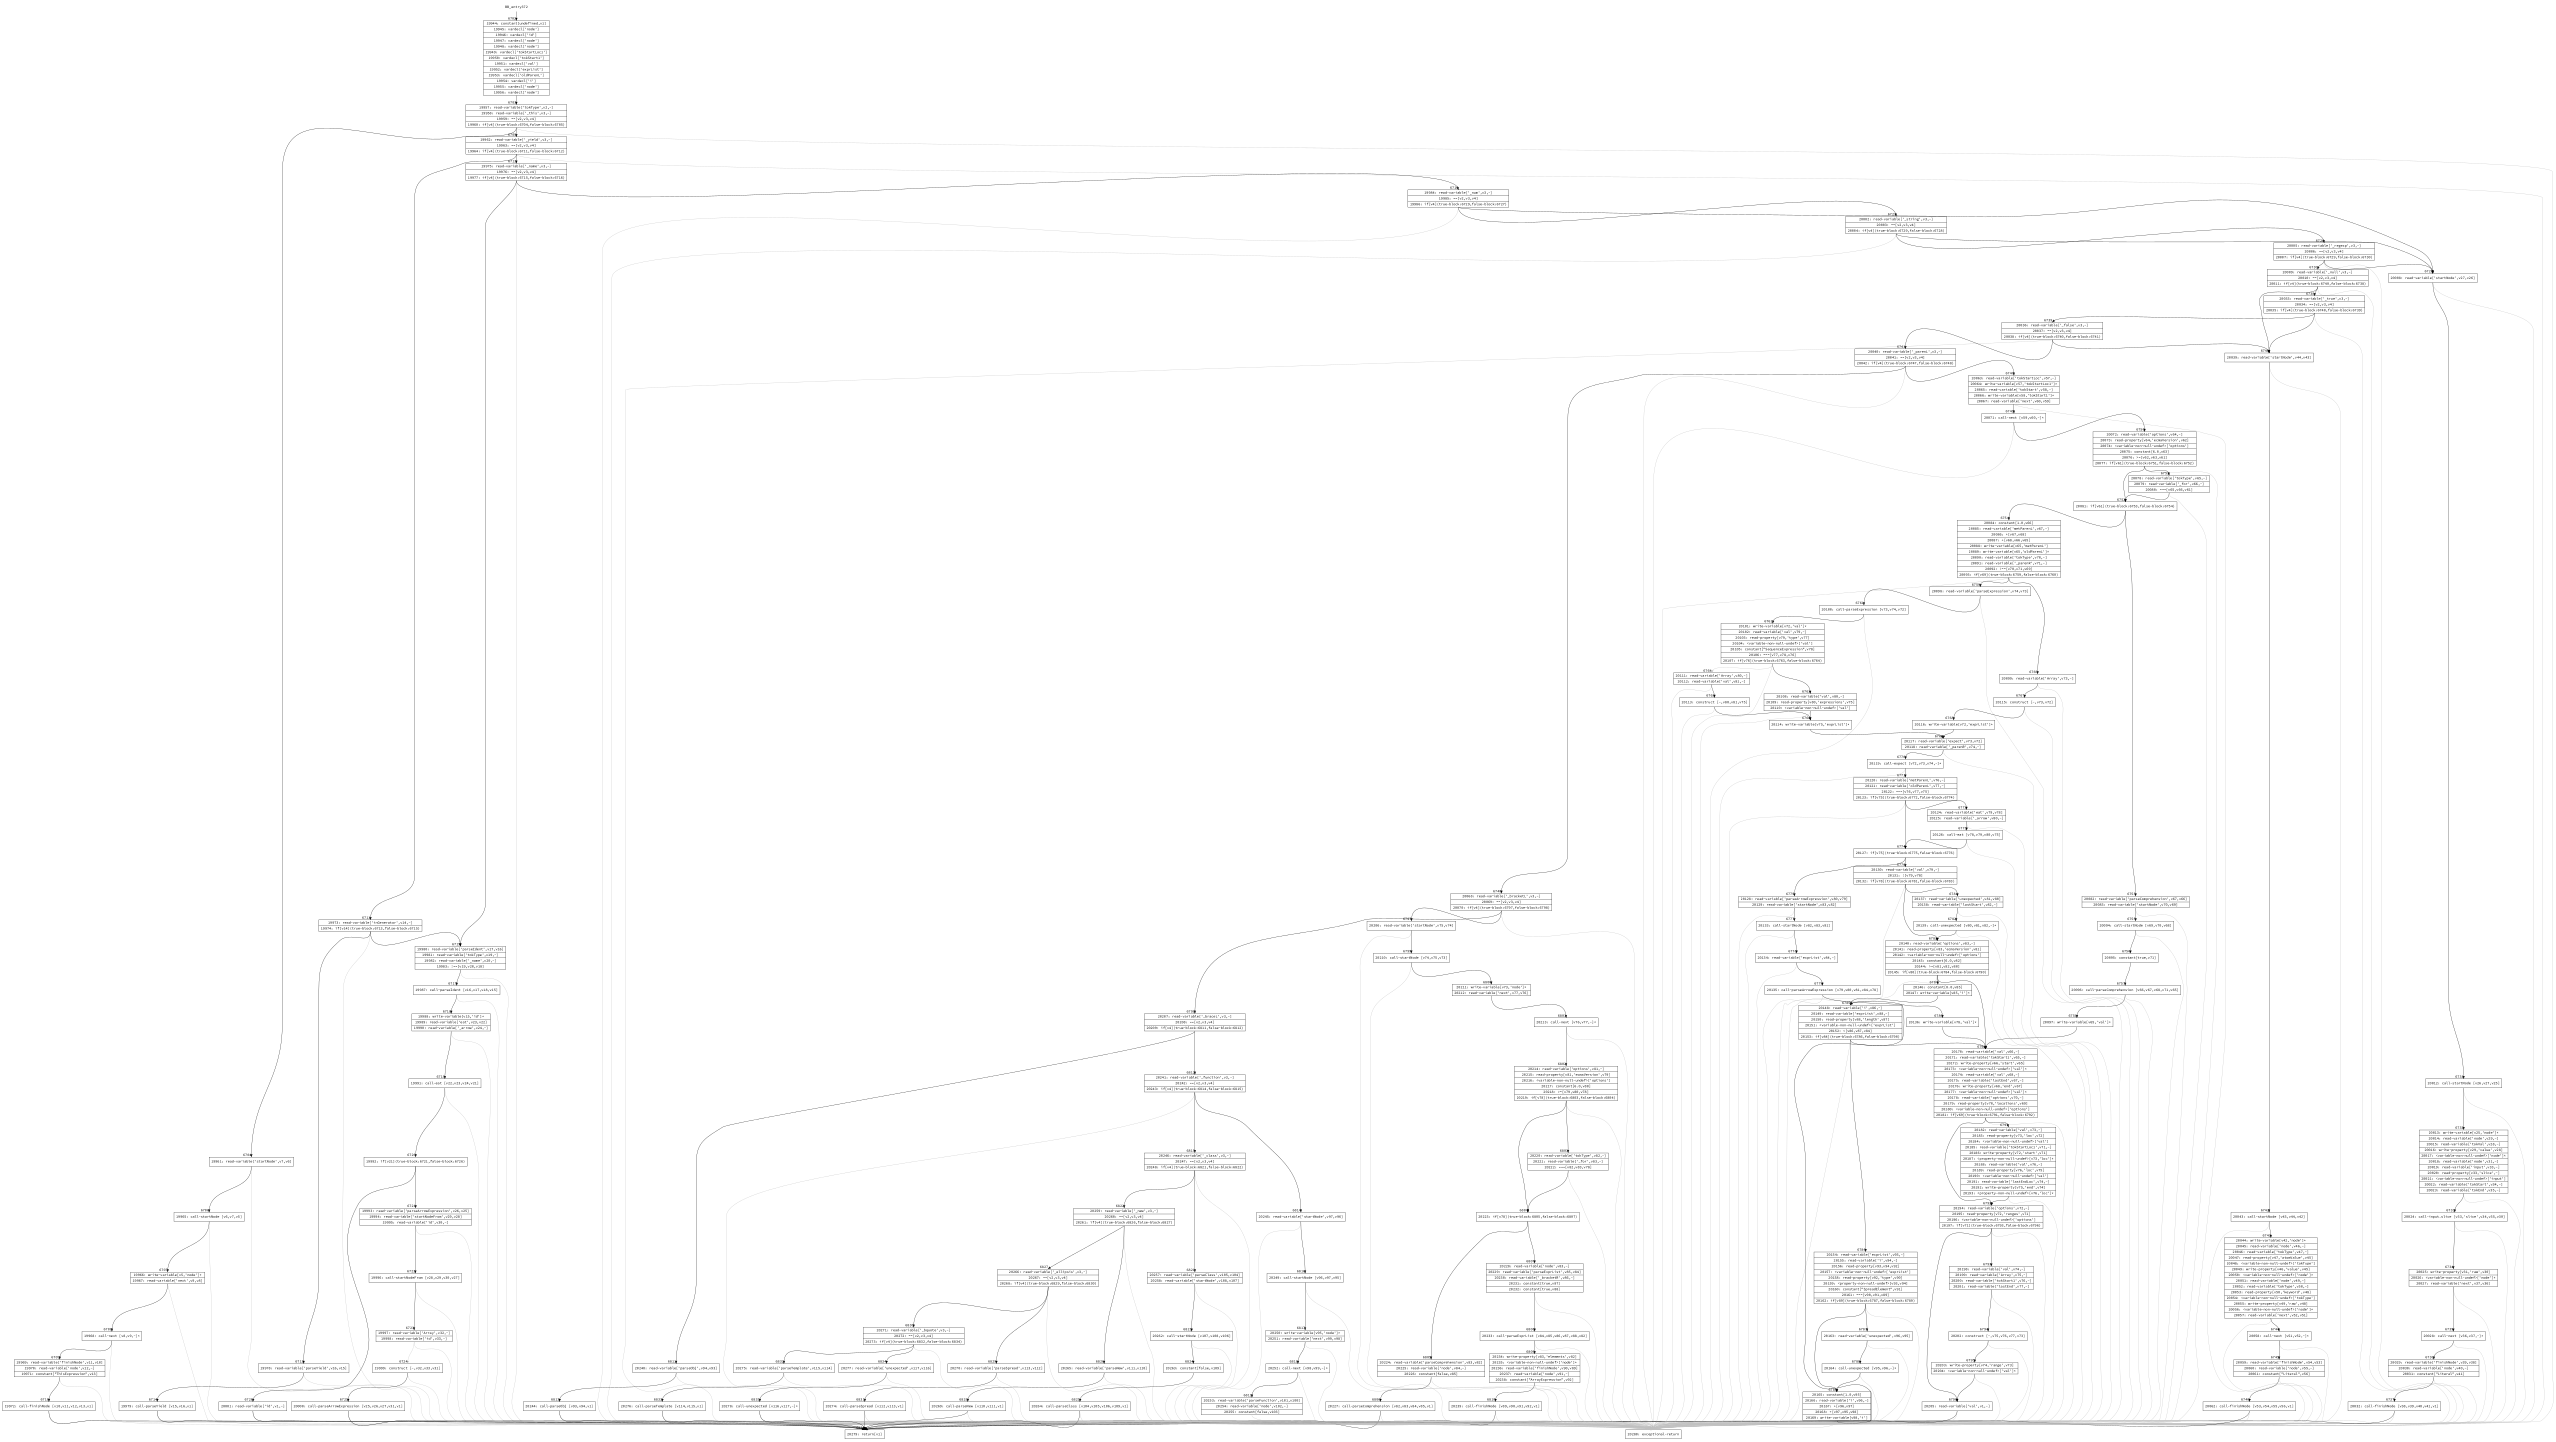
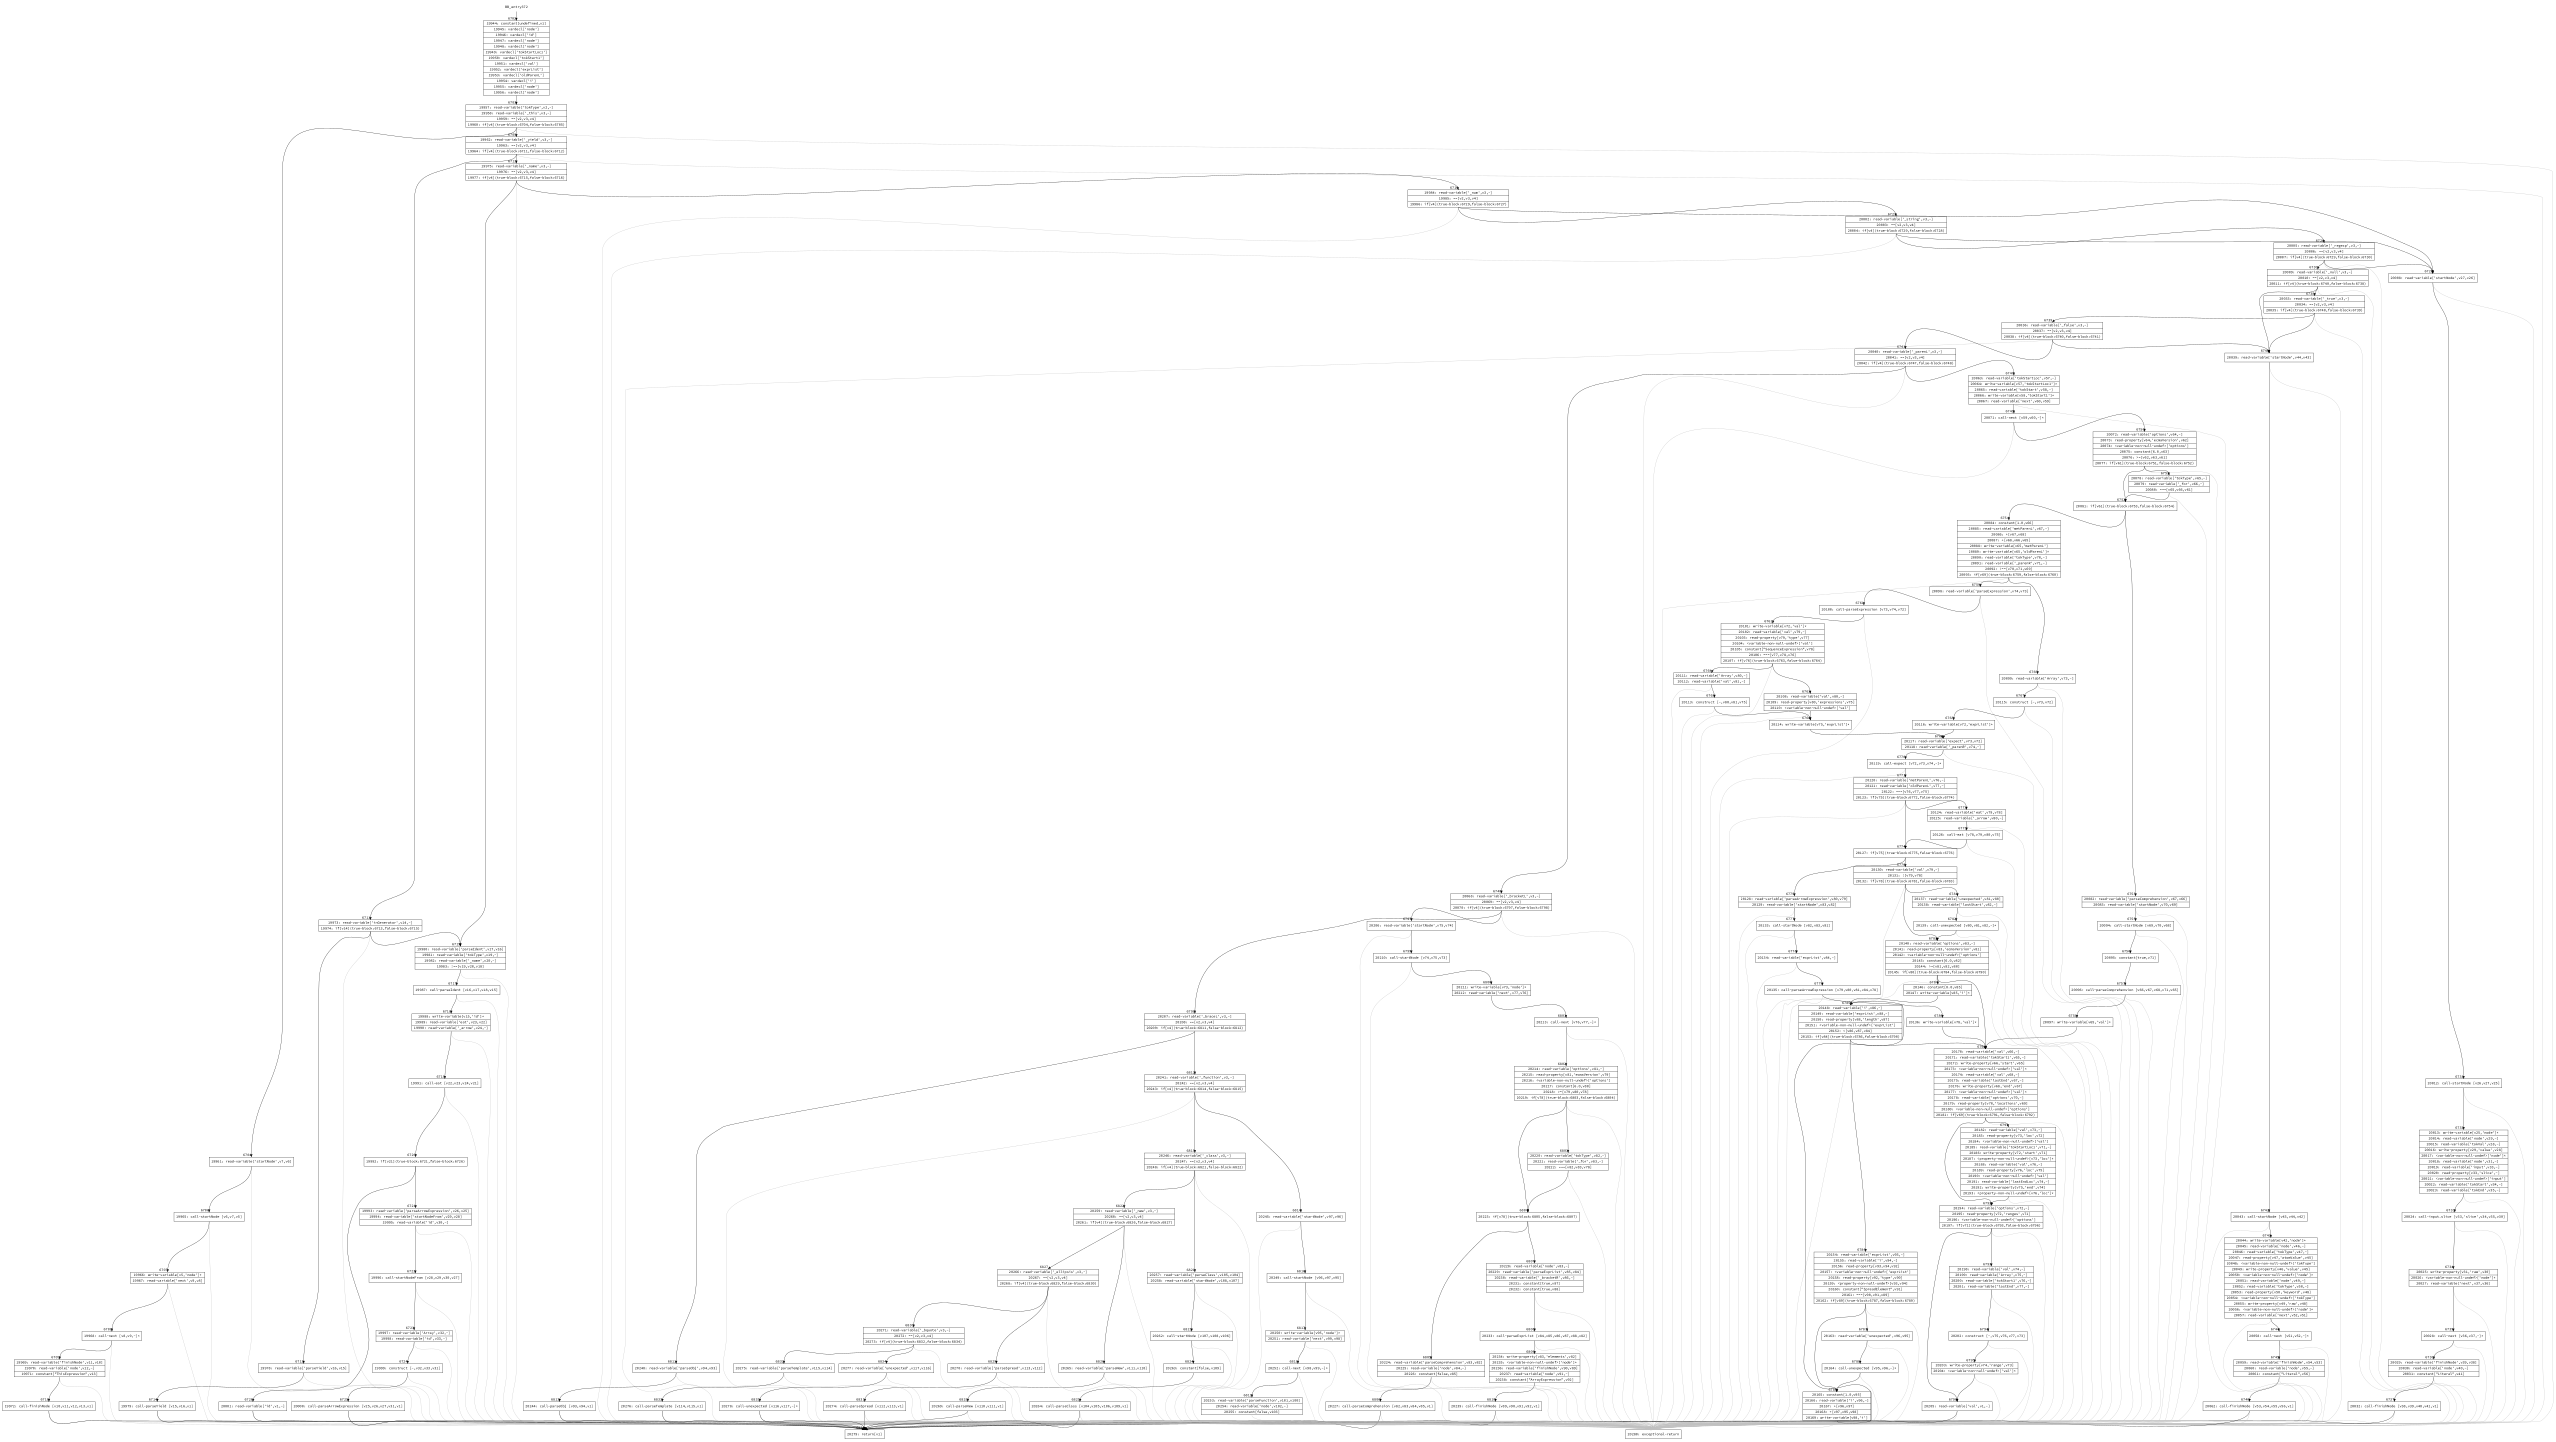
(1743, 668) -> (1743, 668)
(411, 1352) -> (411, 1352)
